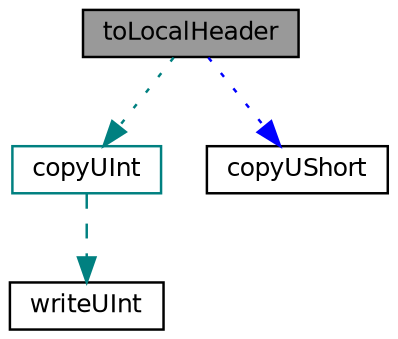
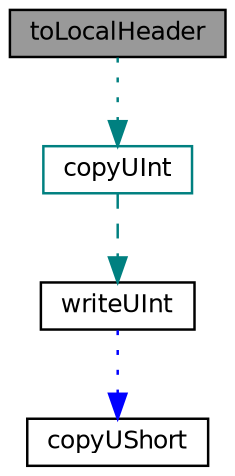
(236, 92) -> (118, 362)
